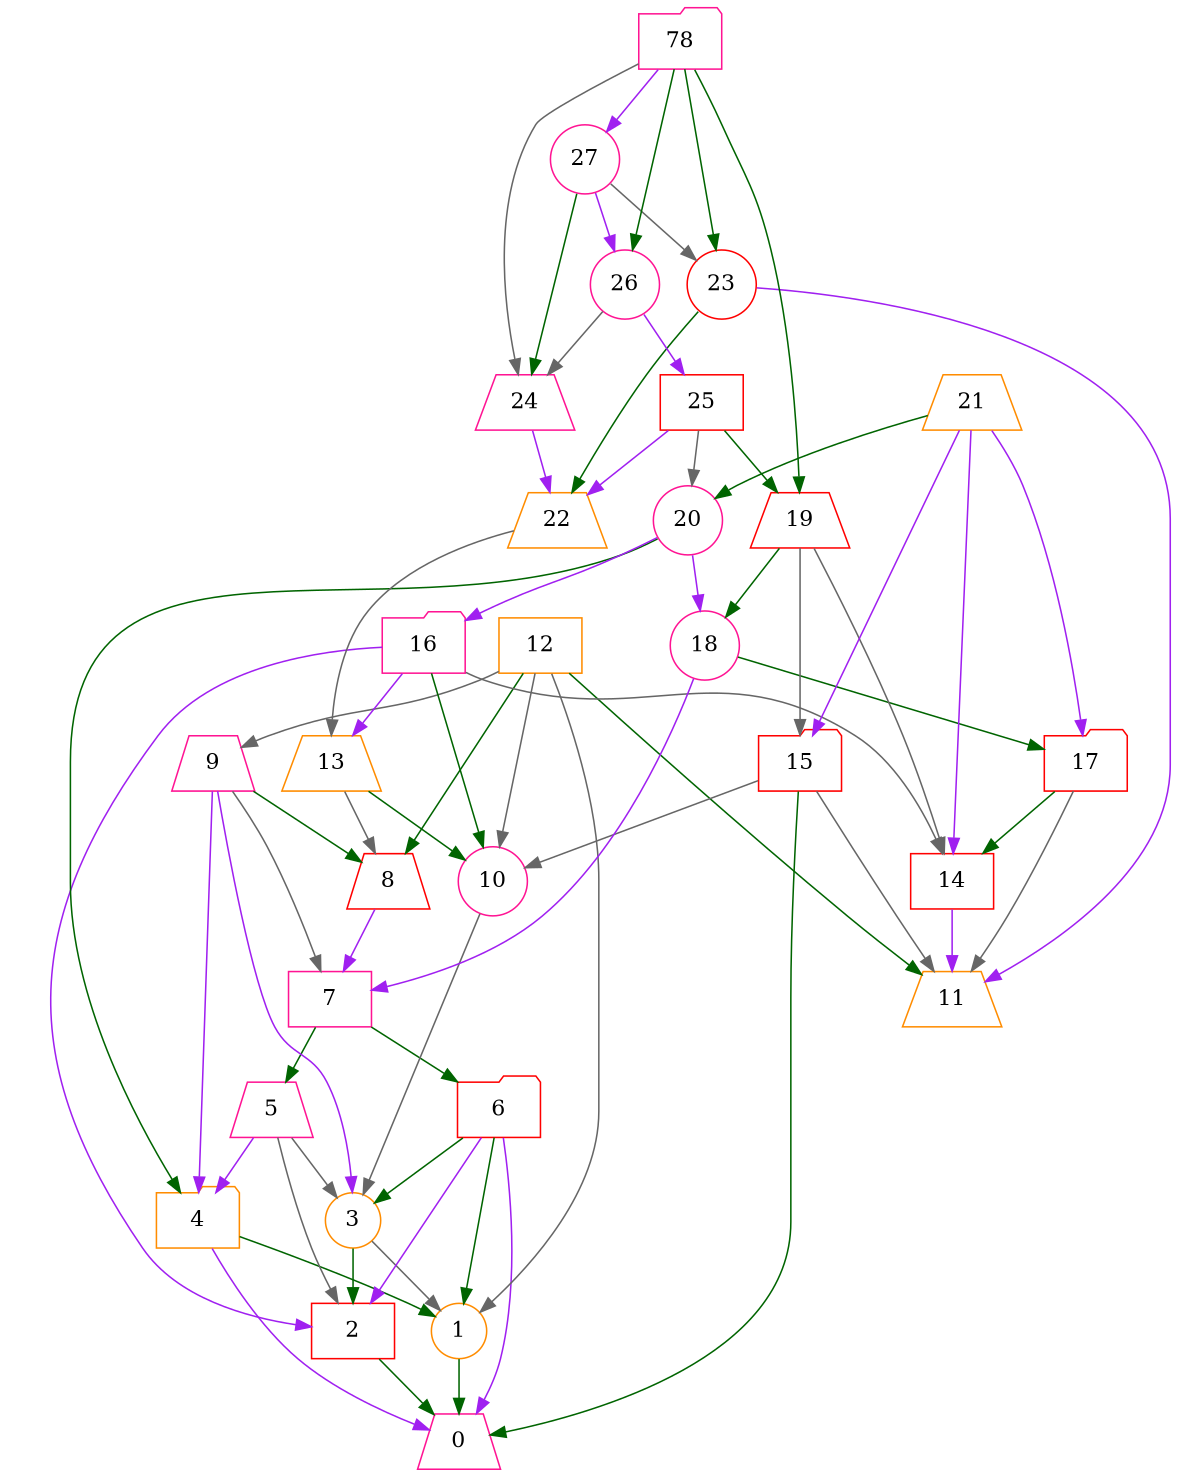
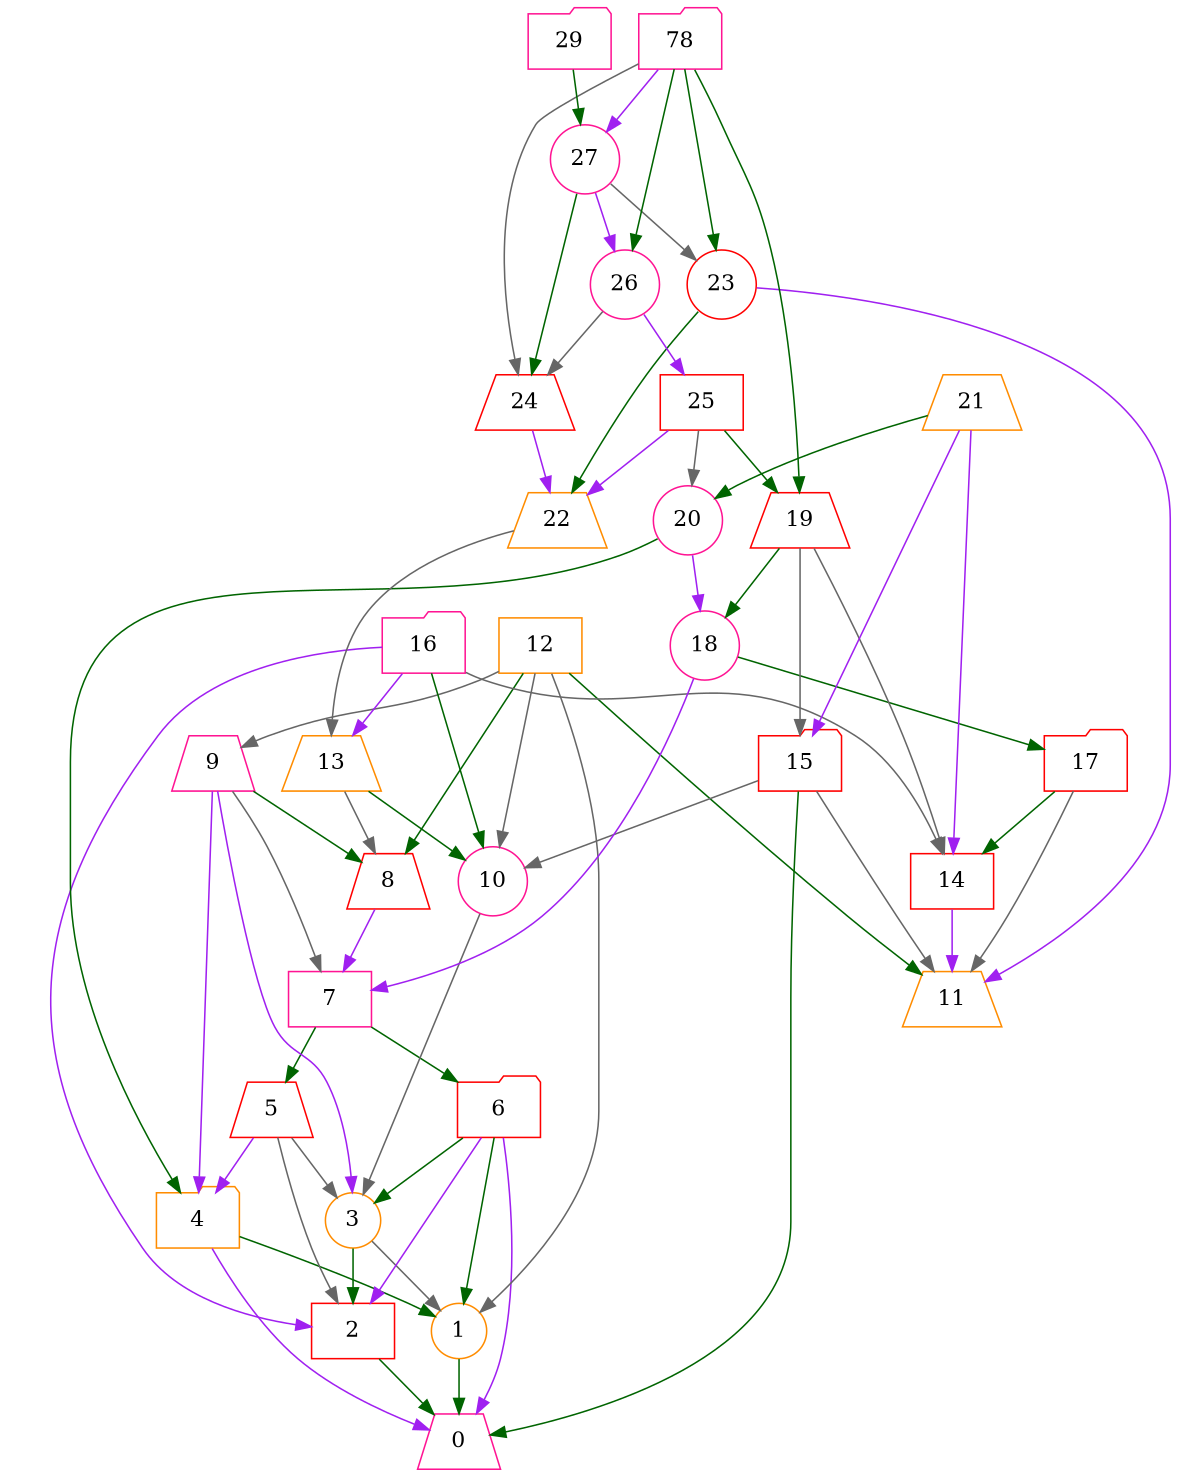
none -> (570, 41)
(525, 402) -> (525, 402)
(1051, 570) -> none
(560, 580) -> none
(272, 1110) -> (272, 1110)
